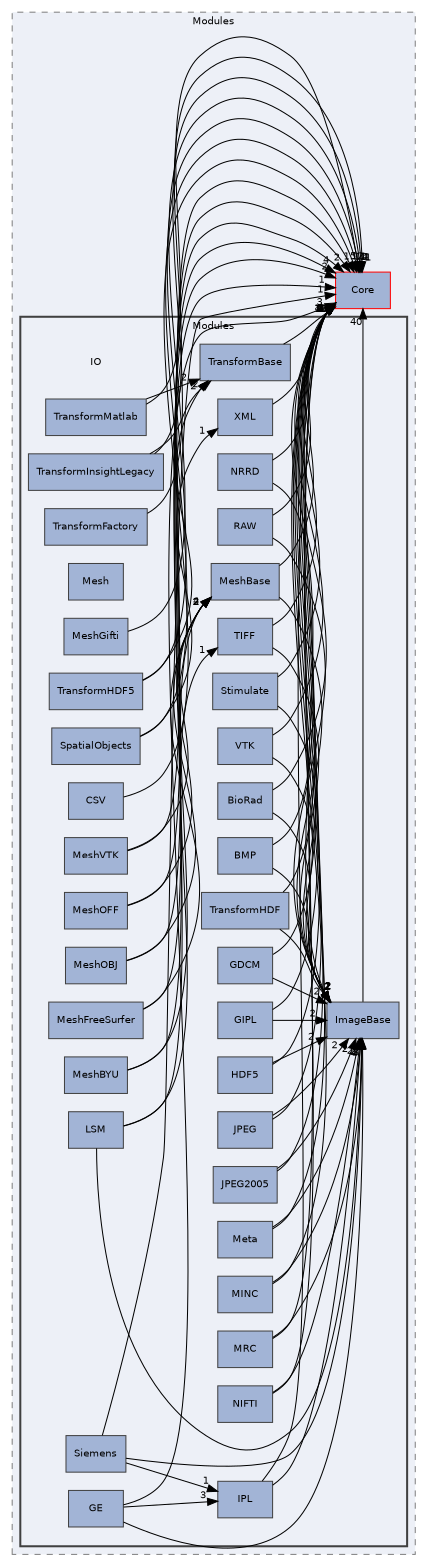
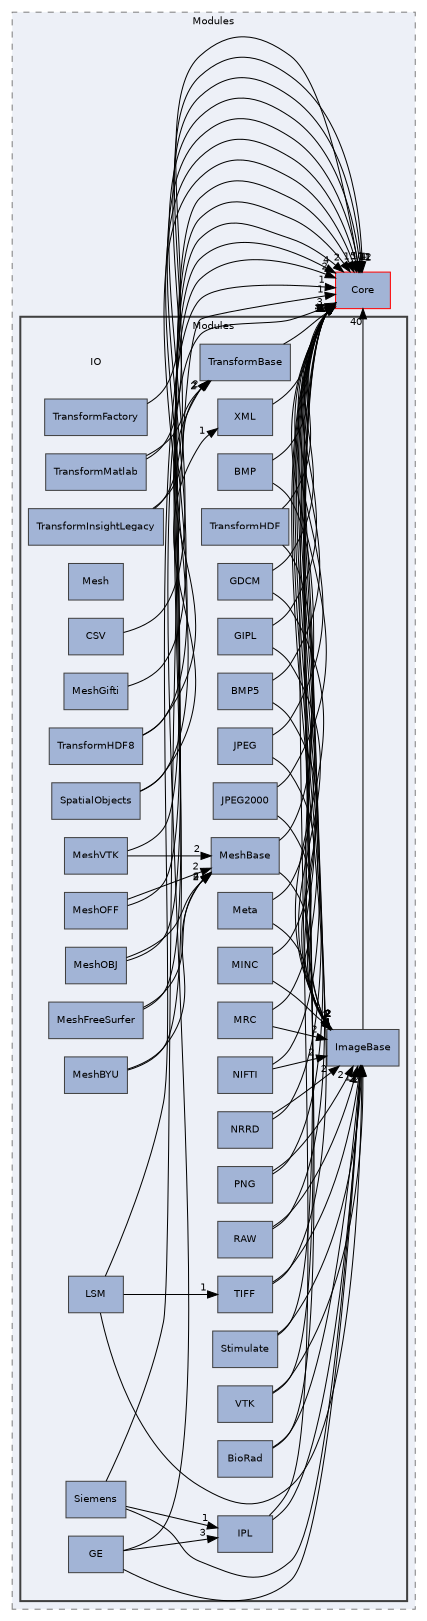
(96, 691) -> (96, 746)
(245, 1075) -> (245, 691)
(245, 1185) -> (245, 801)
none -> (245, 1185)
